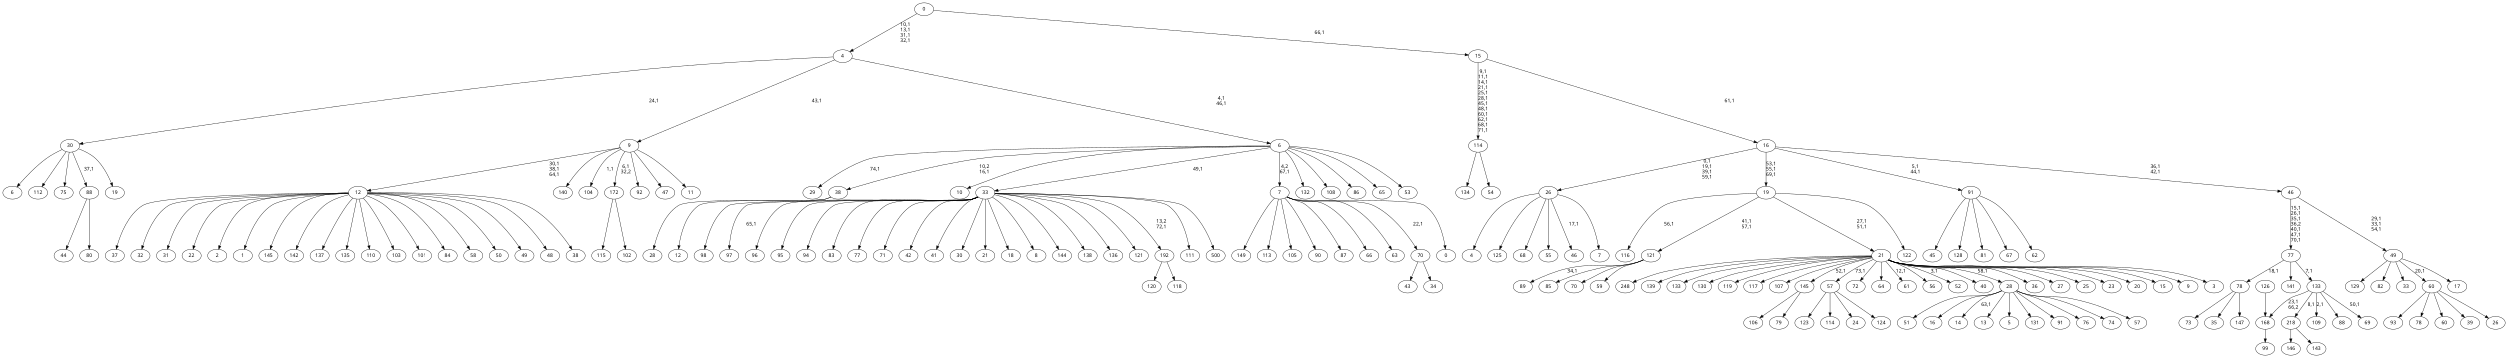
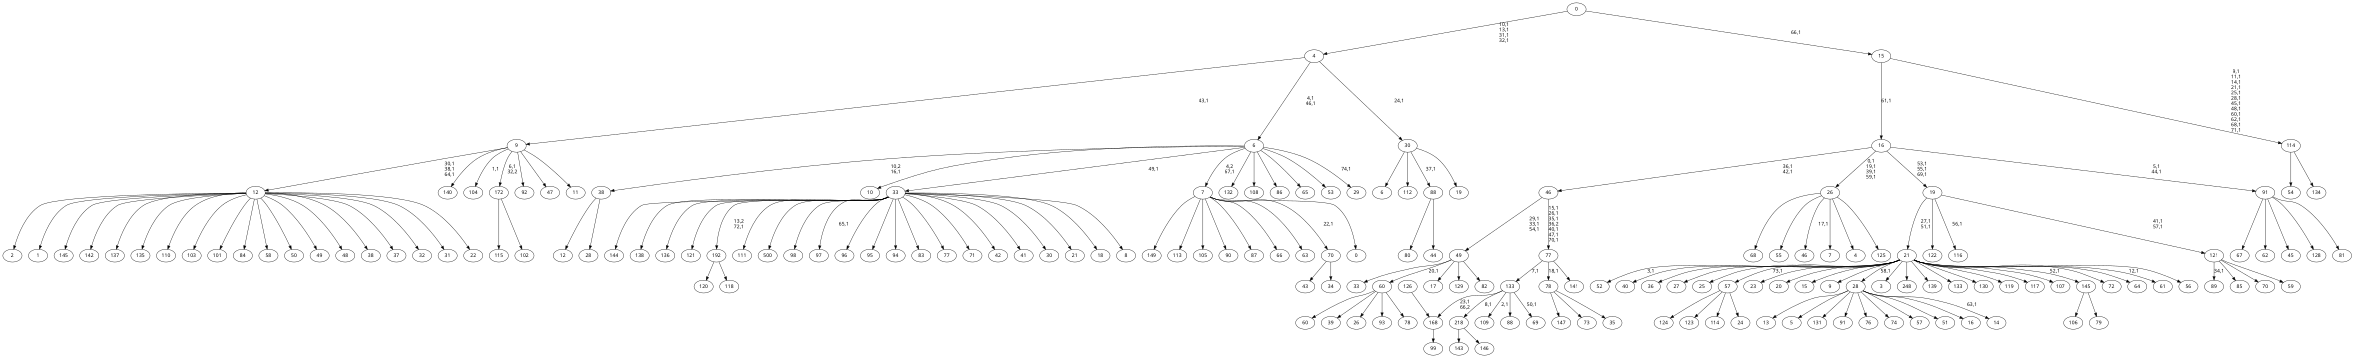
(64, 193) -> none
